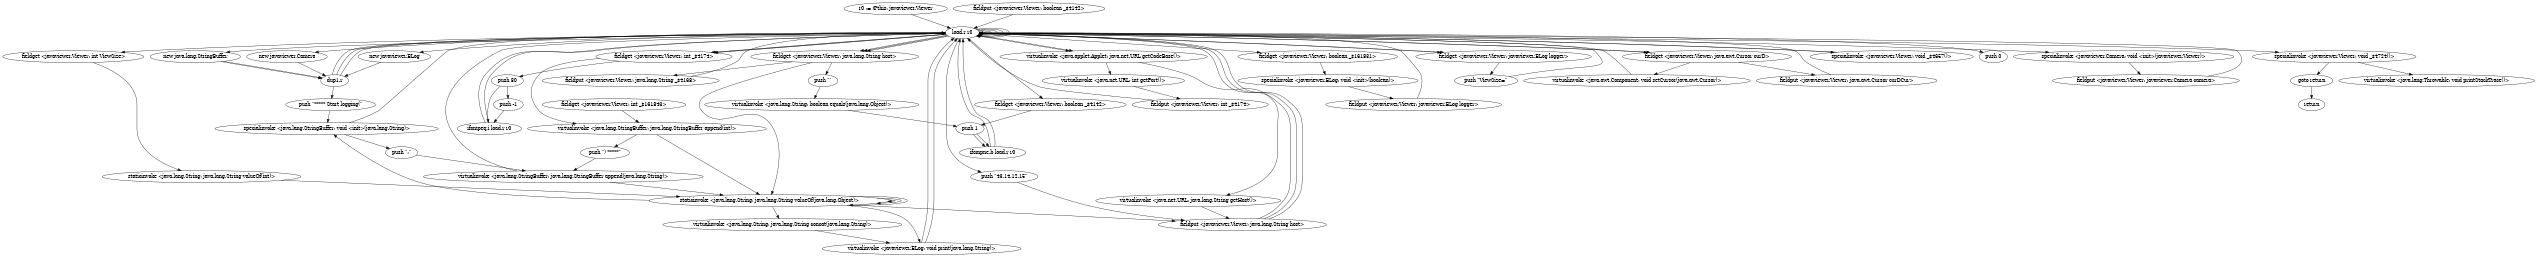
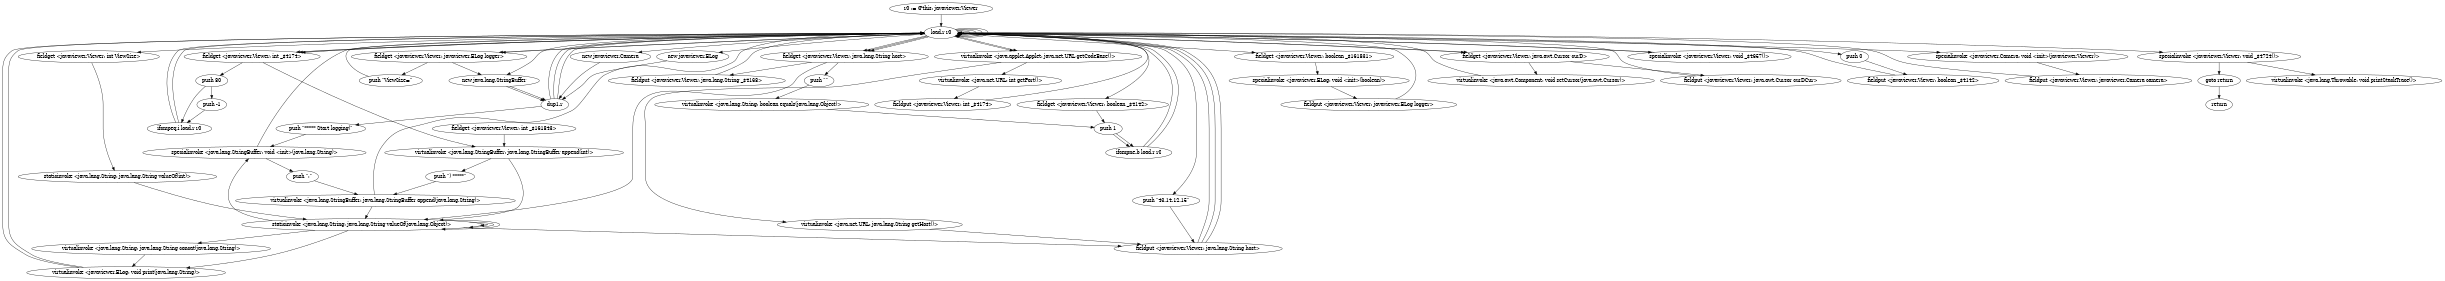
none -> (1884, 67)
none -> (465, 68)
